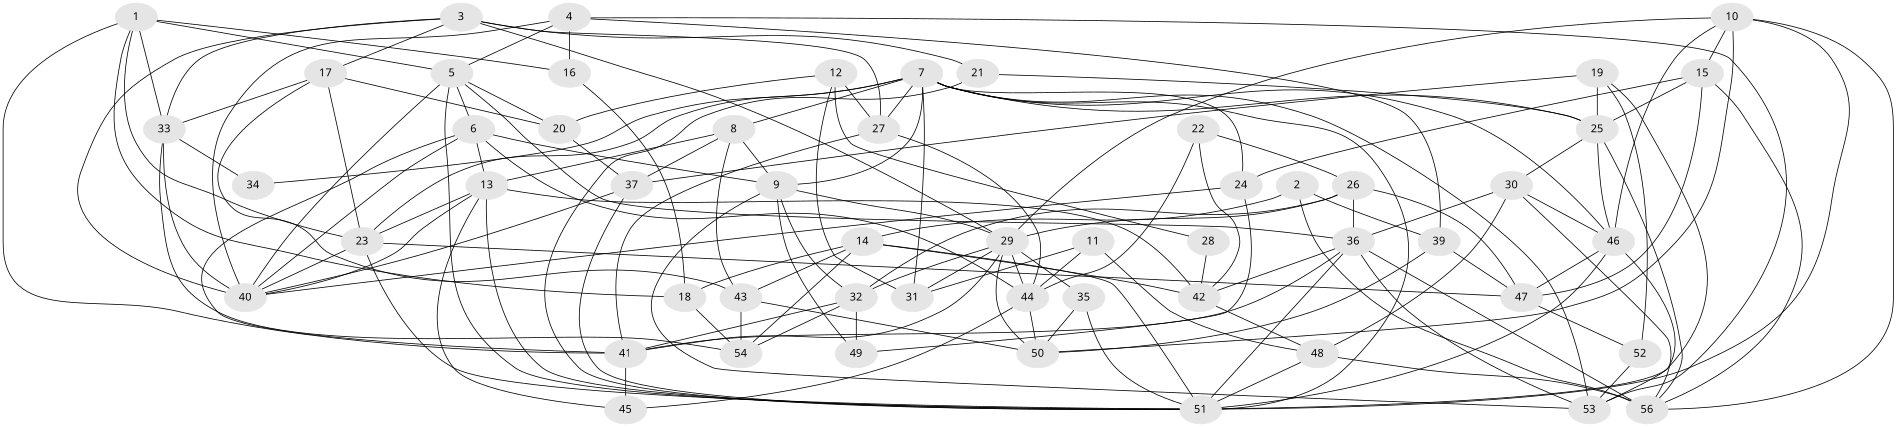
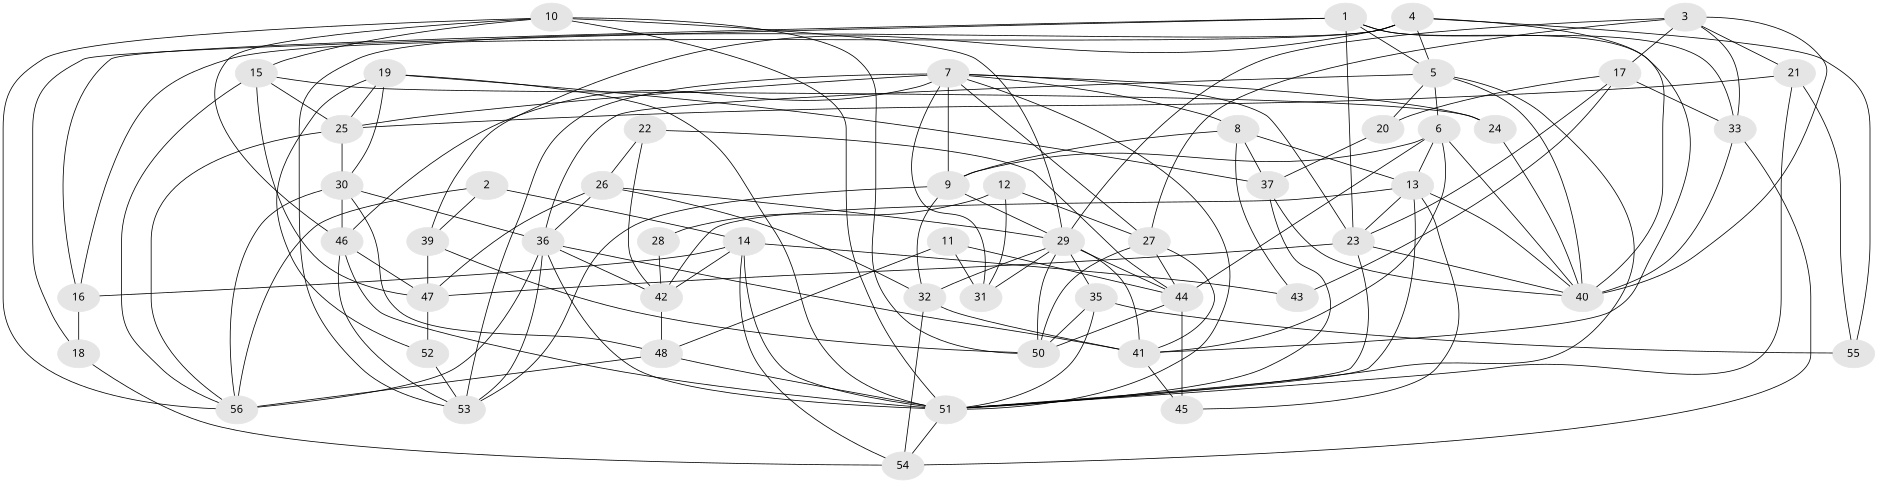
(689, 93) -> none
none -> (374, 132)
(253, 185) -> none
(1601, 186) -> none
(764, 267) -> (413, 279)
(889, 326) -> (1072, 280)
(741, 331) -> (924, 438)
(856, 354) -> none
none -> (1854, 354)
